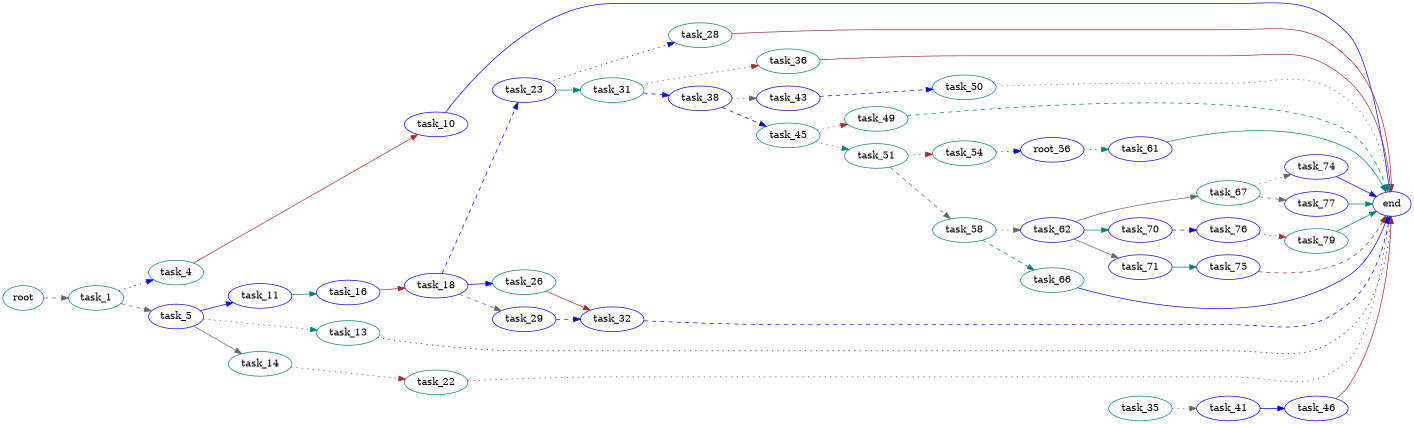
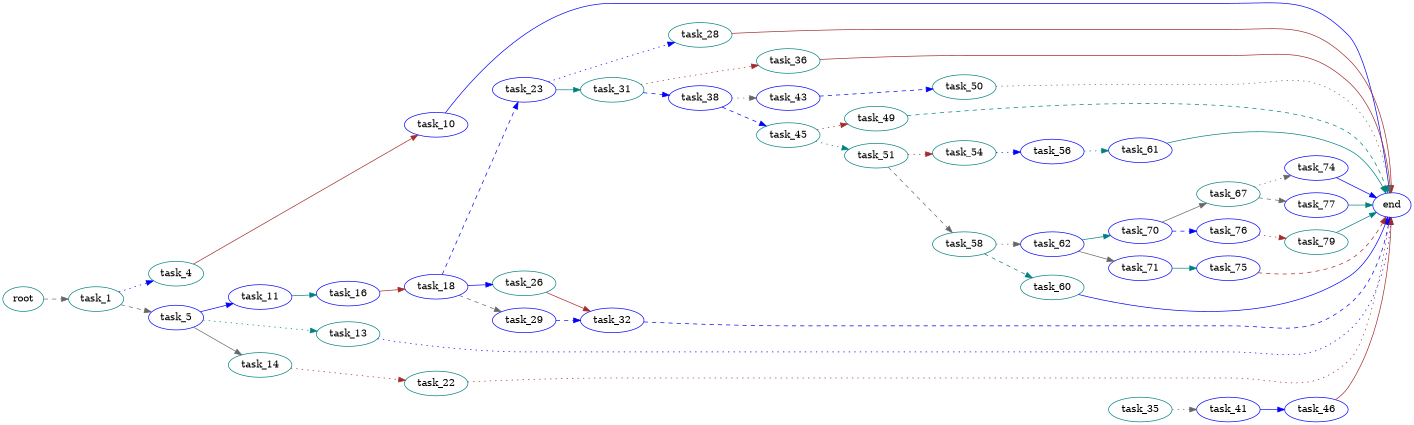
(1052, 150) -> (1052, 152)
(1132, 206) -> (1181, 214)
(1052, 280) -> (1052, 287)
